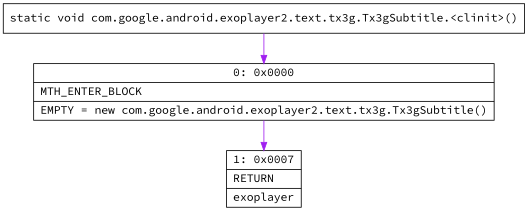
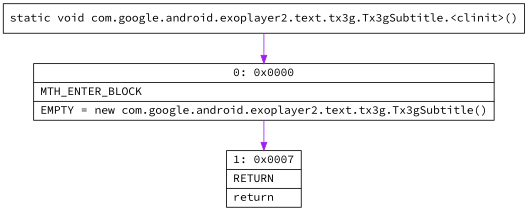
(264, 197) -> (254, 197)
